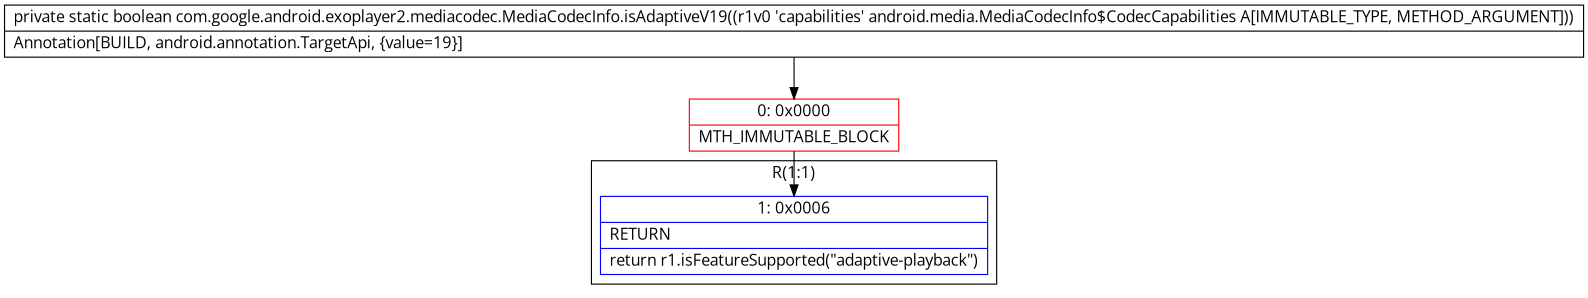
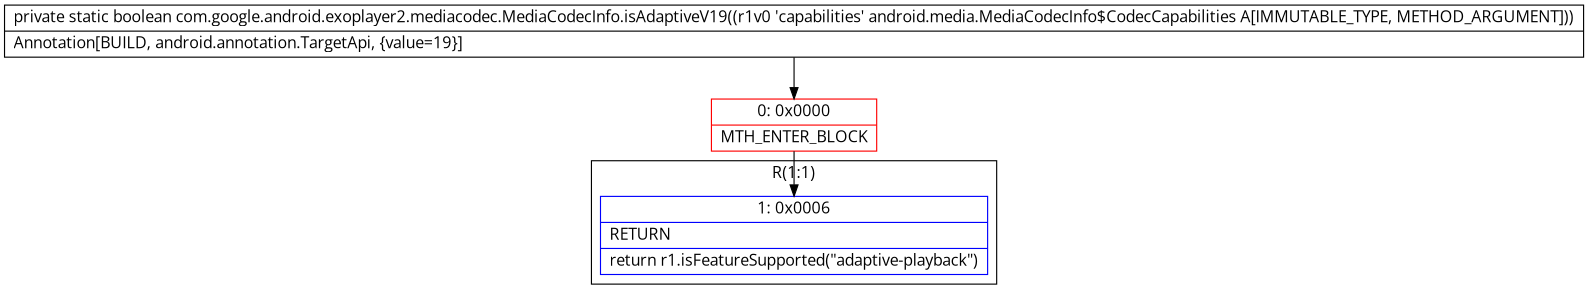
(794, 138) -> (794, 138)
